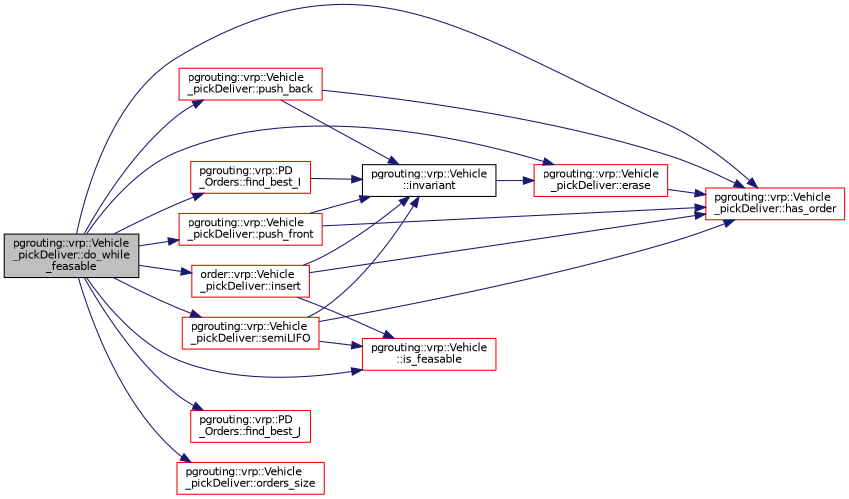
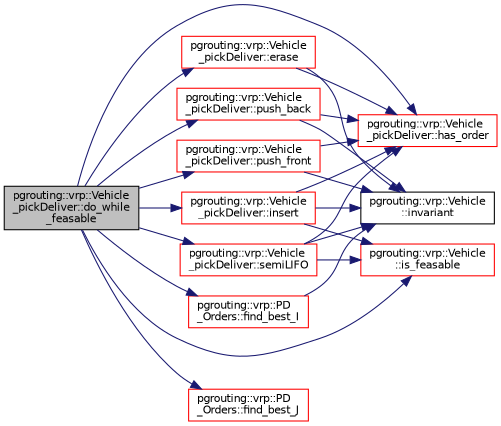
(510, 181) -> (344, 129)
(251, 281) -> (249, 208)
(251, 478) -> none
